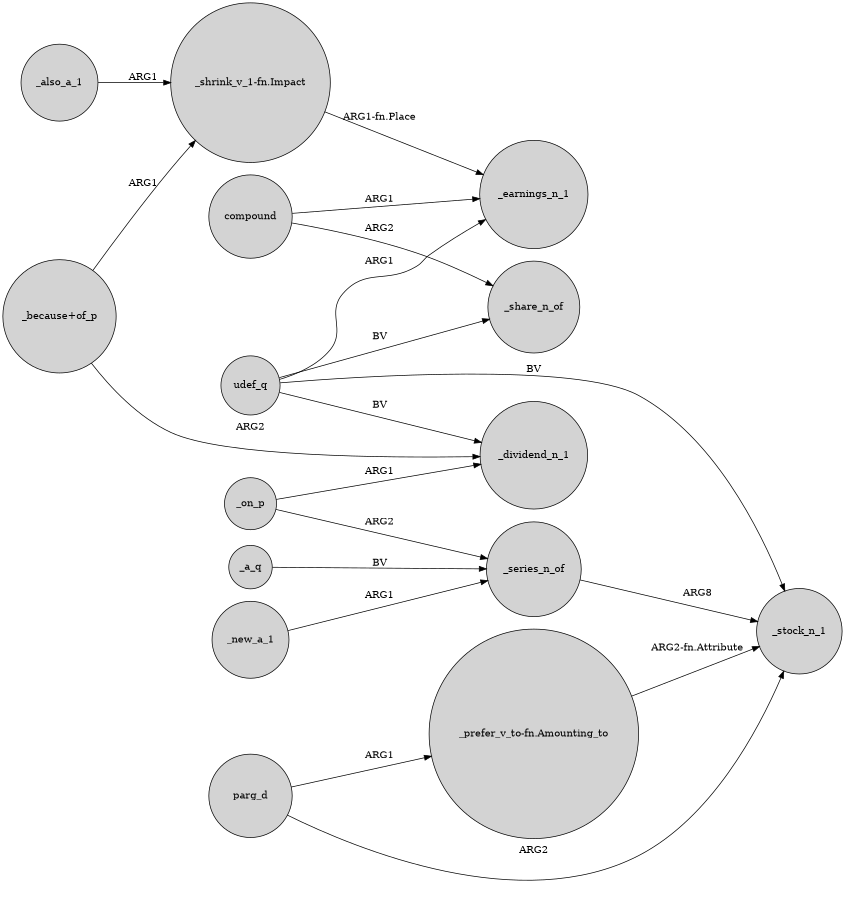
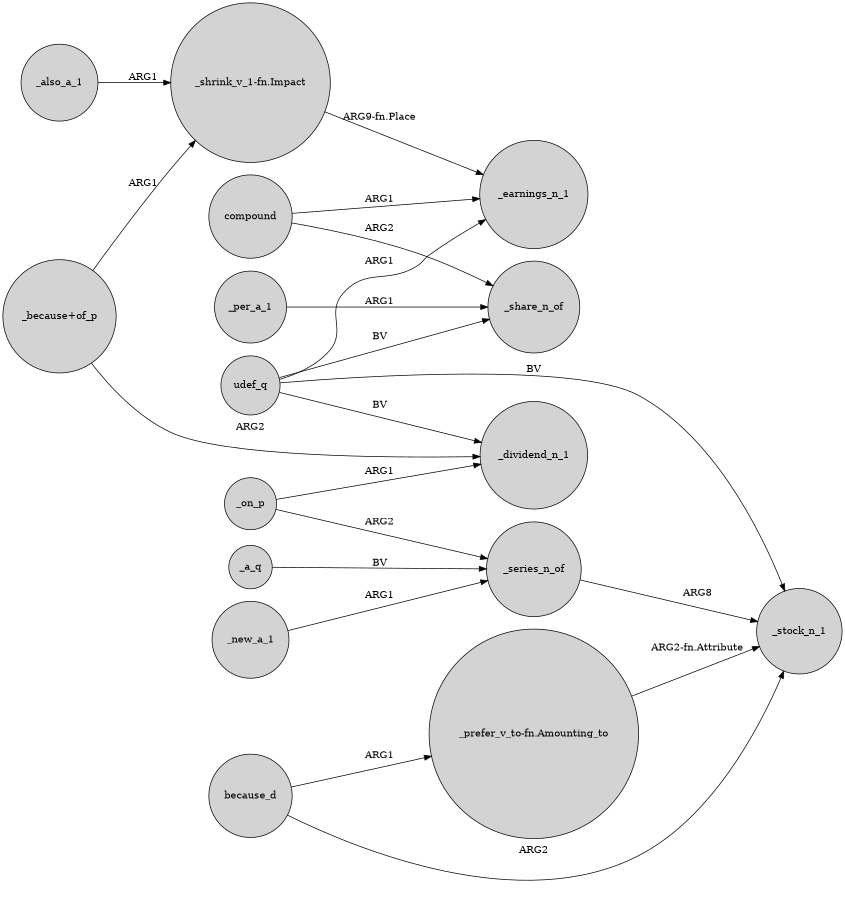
(380, 117) -> (380, 117)
none -> (251, 307)
(251, 796) -> (251, 796)
